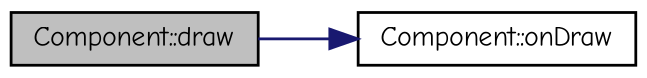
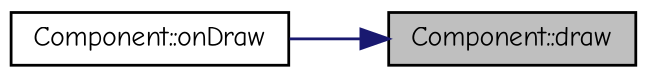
(294, 39) -> (325, 39)
